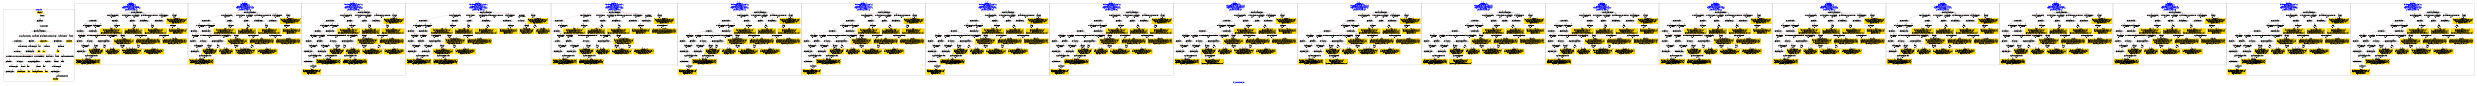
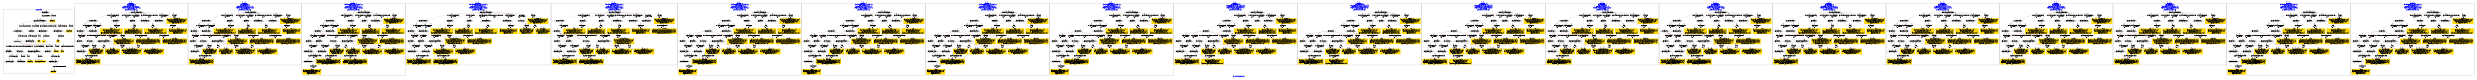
(40, 16) -> (51, 16)
(43, 41) -> (43, 31)
(47, 46) -> (46, 36)
(56, 62) -> (56, 51)
(62, 62) -> (62, 51)
(21, 72) -> (21, 62)
(29, 72) -> (30, 62)
(46, 72) -> none
